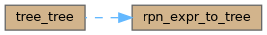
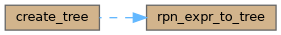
(45, 18) -> (52, 18)
